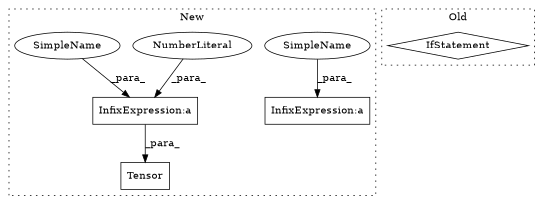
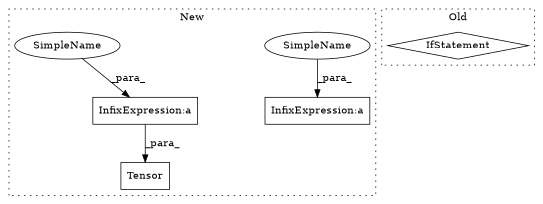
(192, 46) -> none
